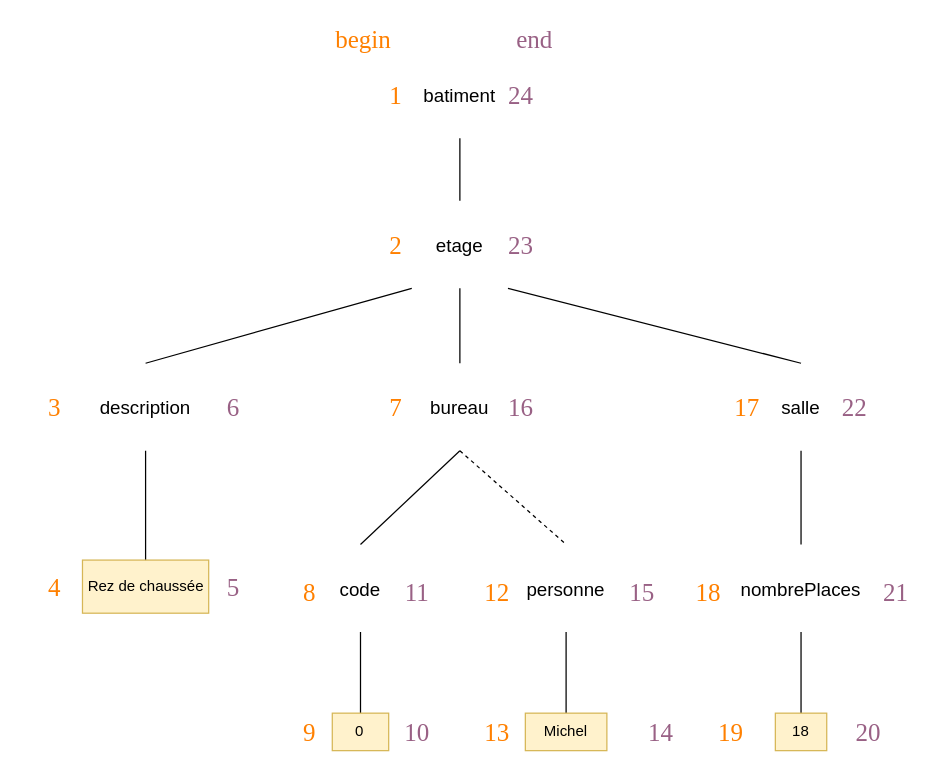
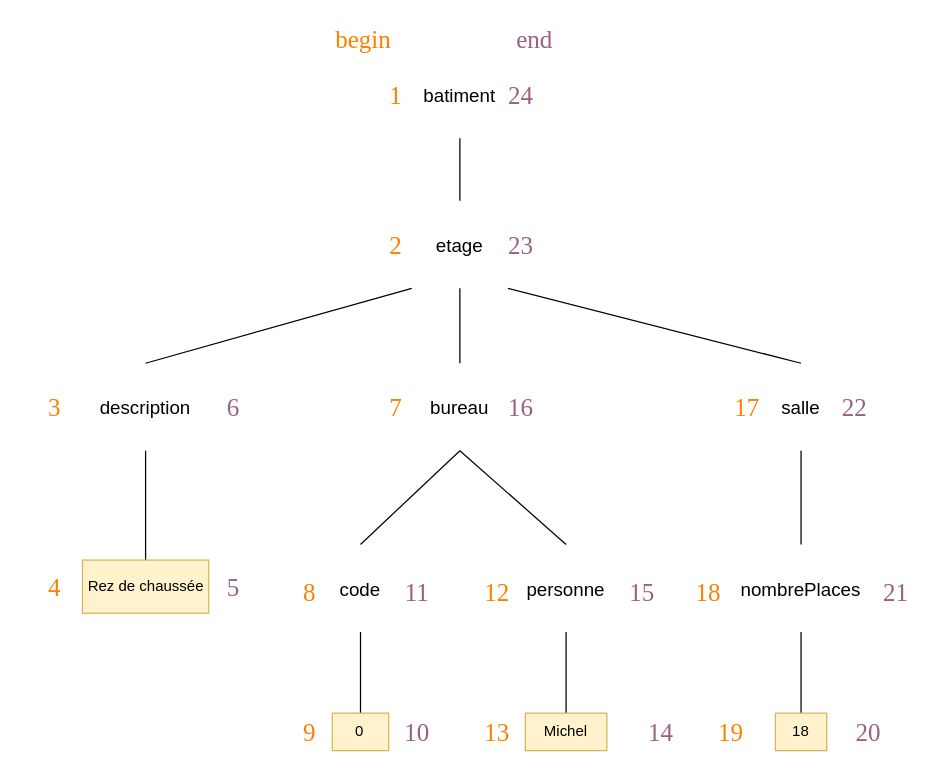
(514, 498) -> (514, 498)
